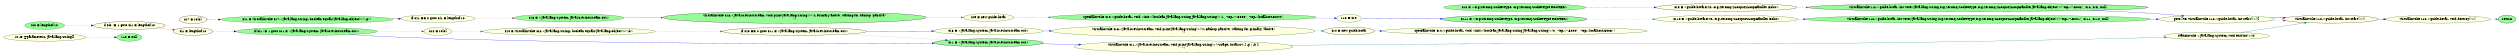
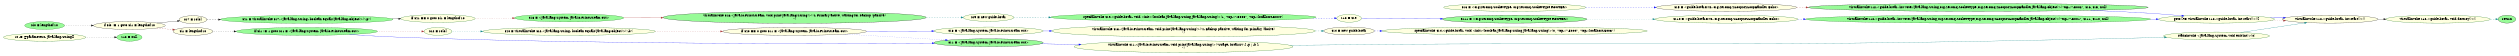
(1515, 7) -> (1515, 7)
none -> (167, 22)
